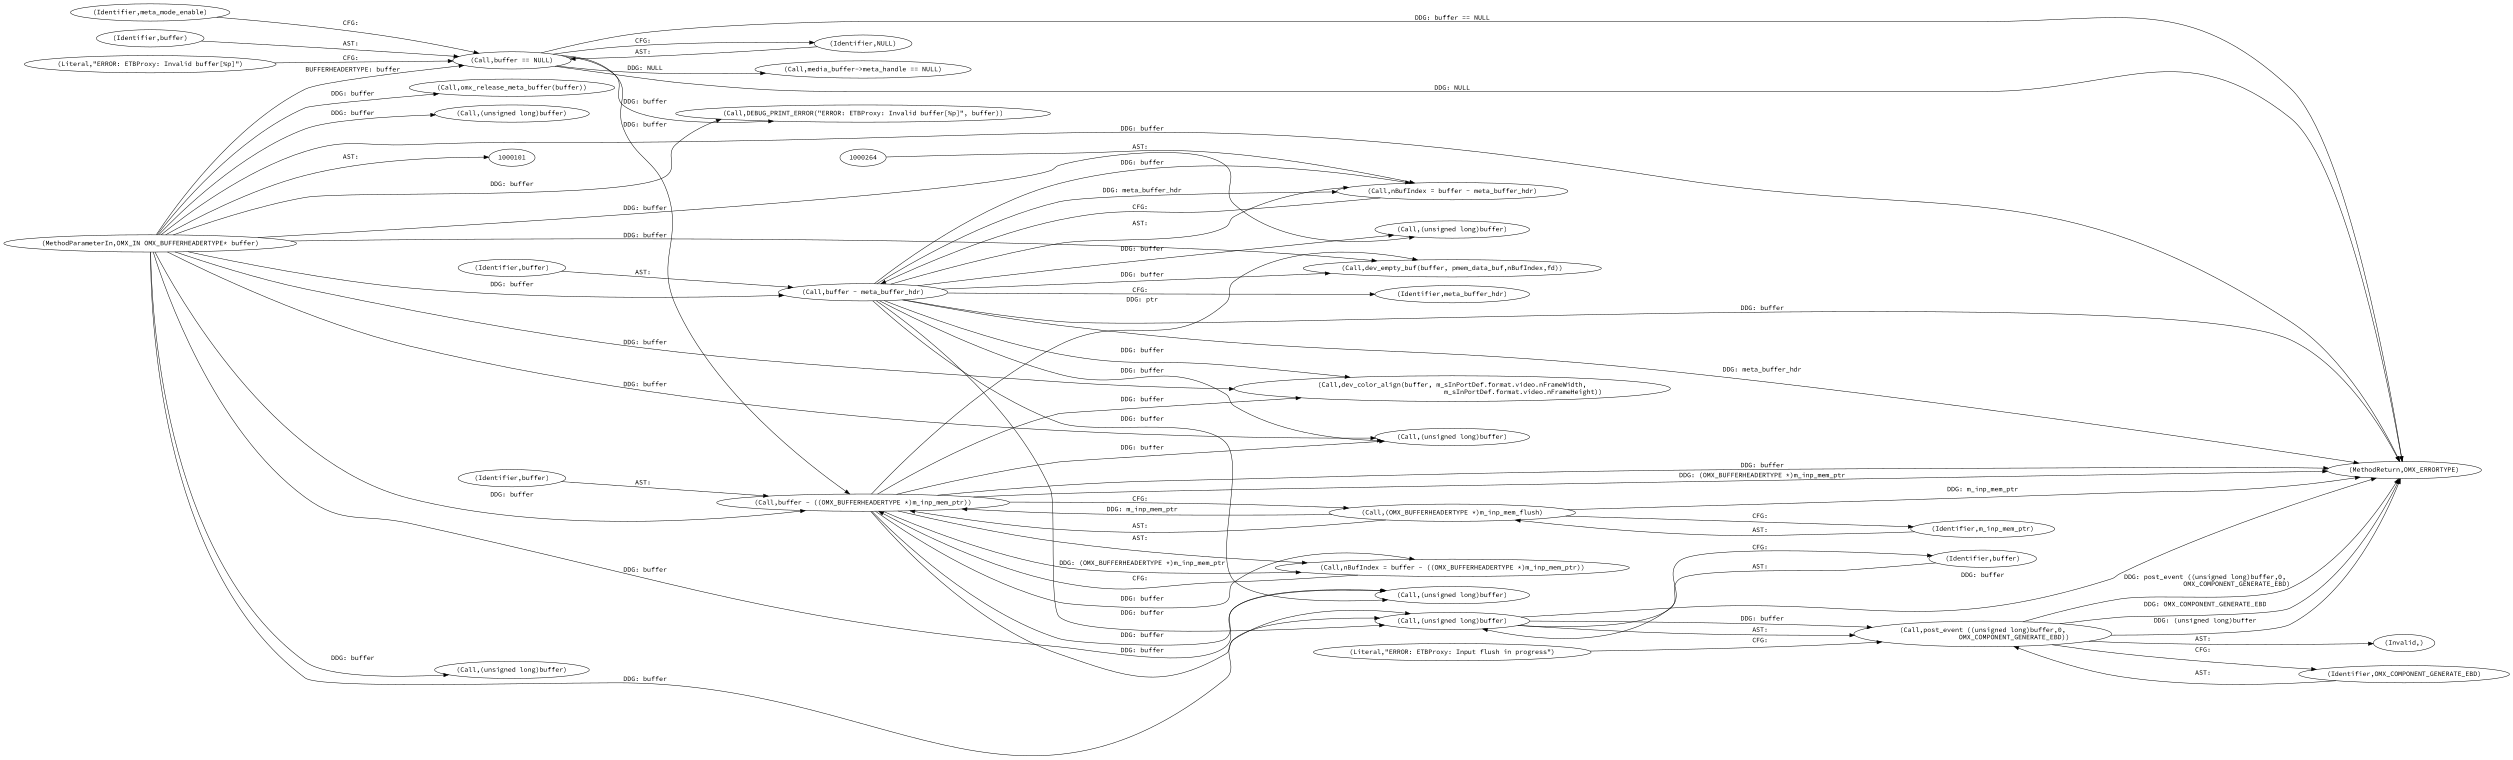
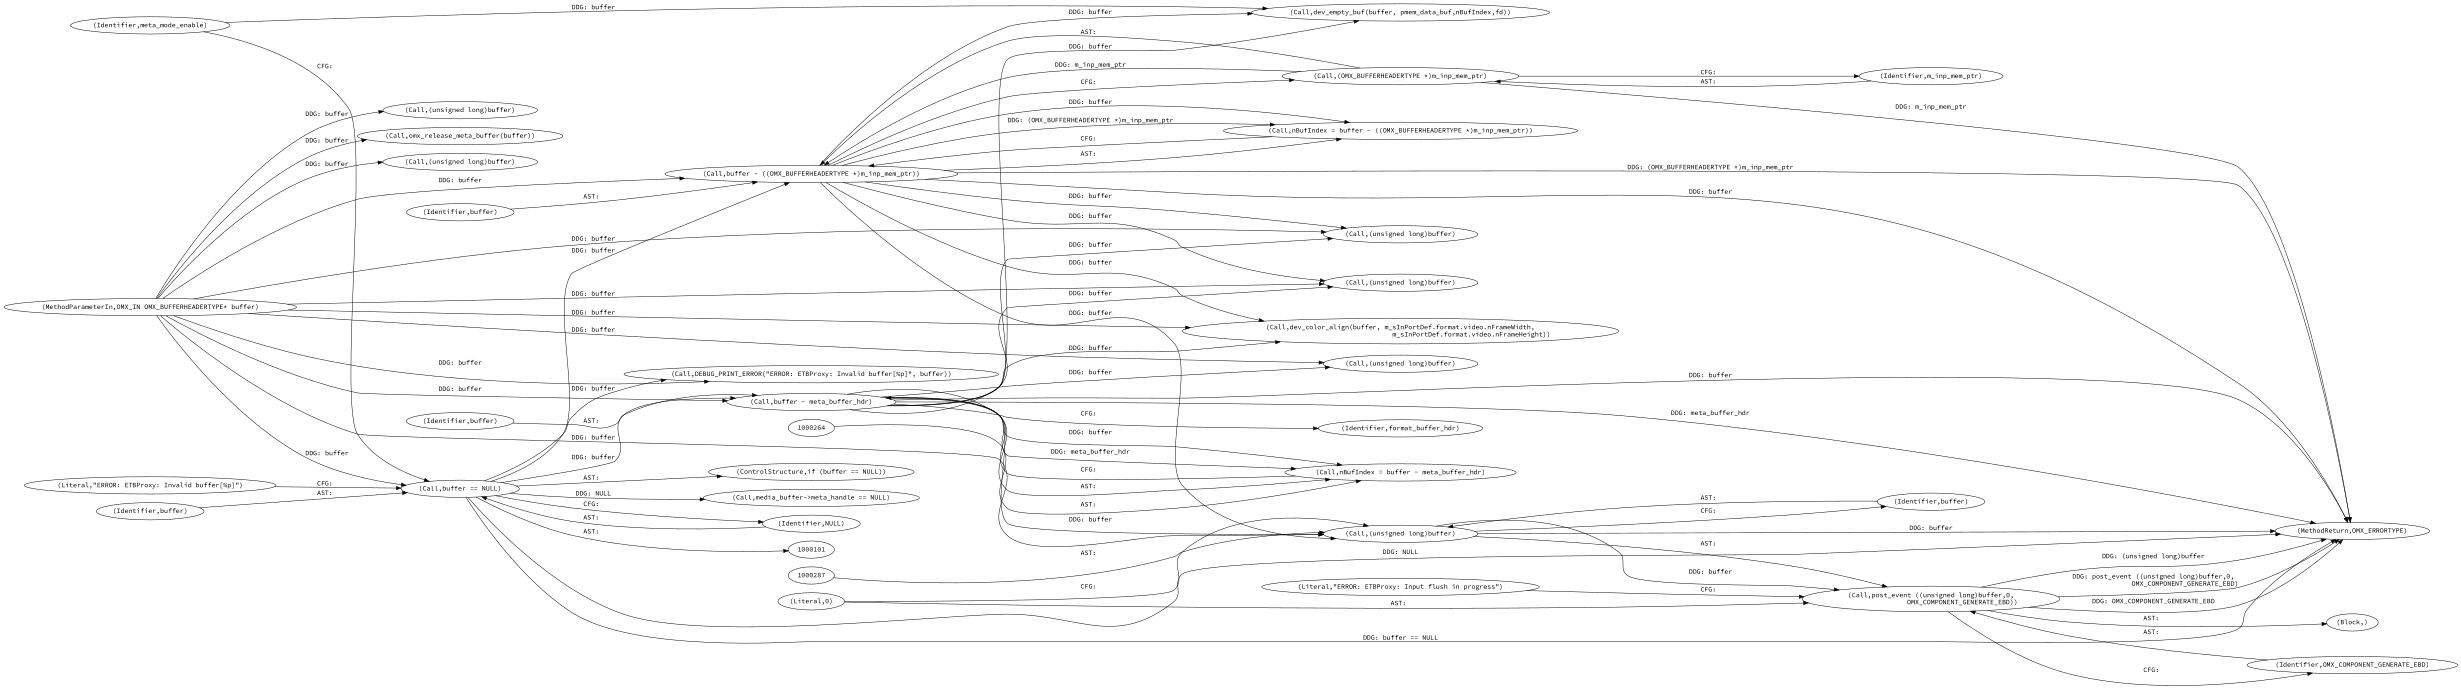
(353, 70) -> (327, 454)
(1315, 138) -> none
(319, 172) -> (626, 545)
(832, 240) -> (744, 8)
(1452, 294) -> (1401, 428)
(1142, 300) -> (1091, 12)
none -> (621, 448)
none -> (811, 472)
(1452, 513) -> (1401, 76)
none -> (811, 575)
none -> (811, 601)
(2404, 643) -> (2352, 622)
